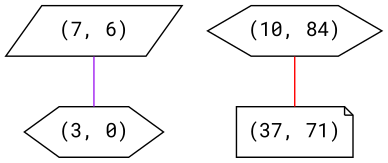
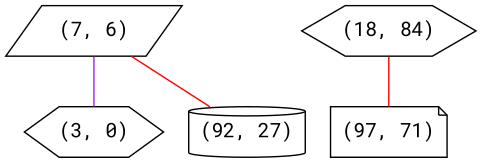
(295, 31) -> (389, 31)
none -> (247, 132)
(295, 132) -> (389, 132)
